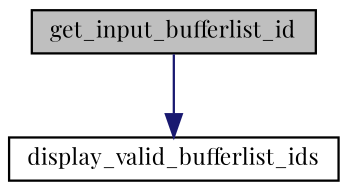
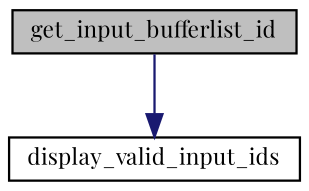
(174, 159) -> (155, 159)
